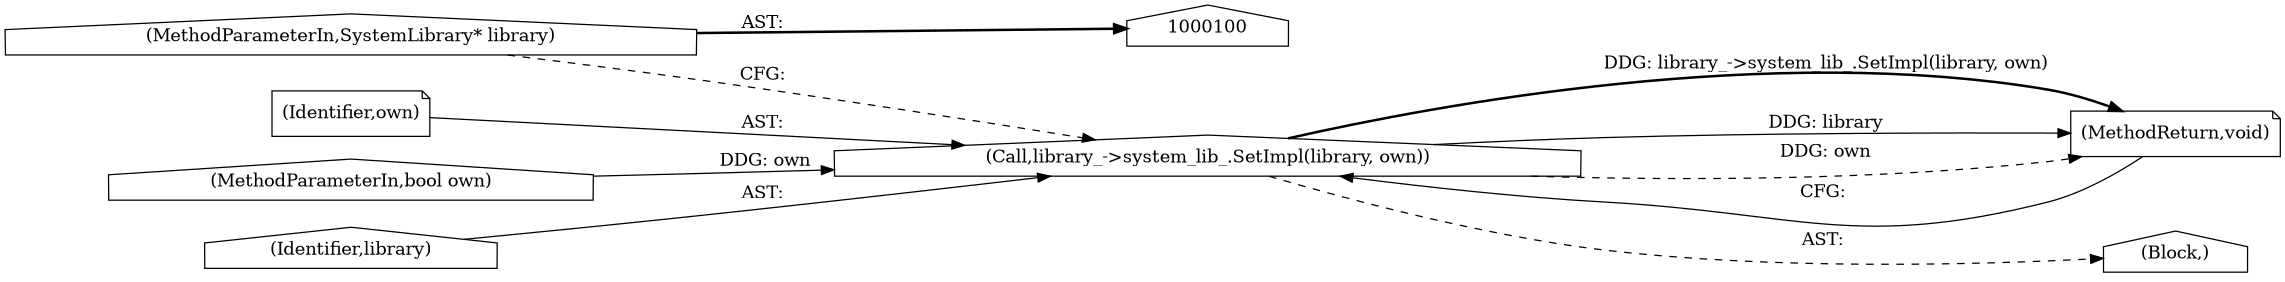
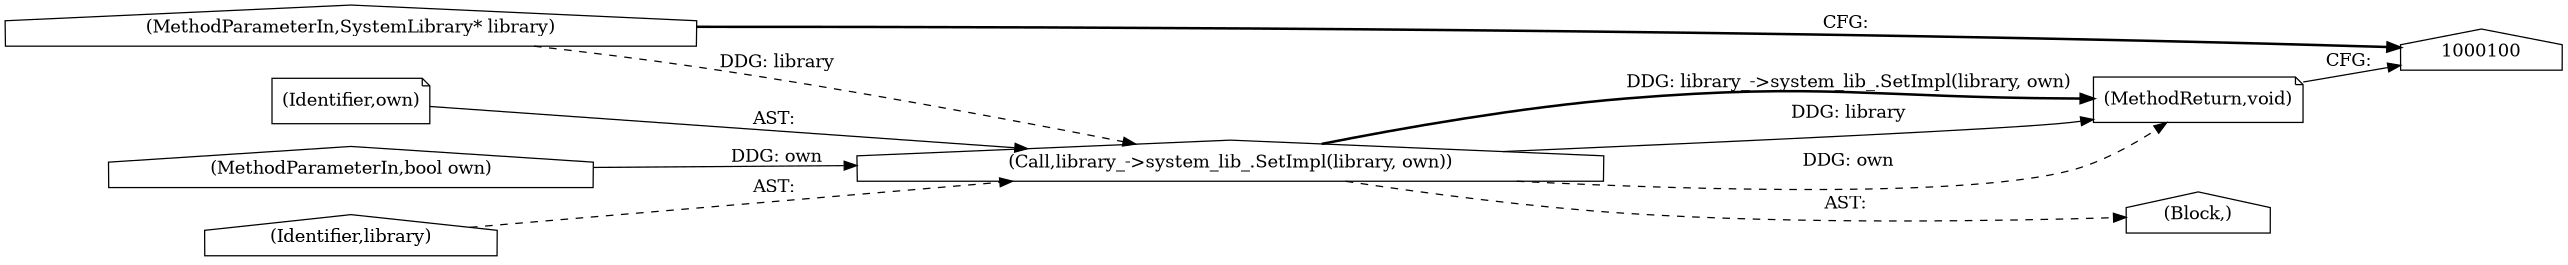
(766, 23) -> (1849, 23)
(766, 75) -> (777, 62)
(751, 210) -> (735, 205)
(1753, 216) -> (2346, 75)
